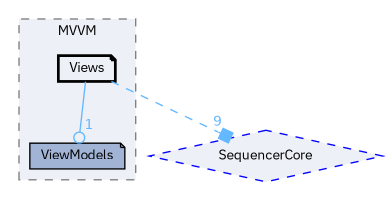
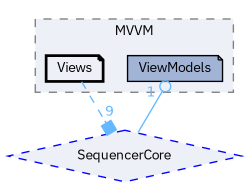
(83, 107) -> (150, 112)
